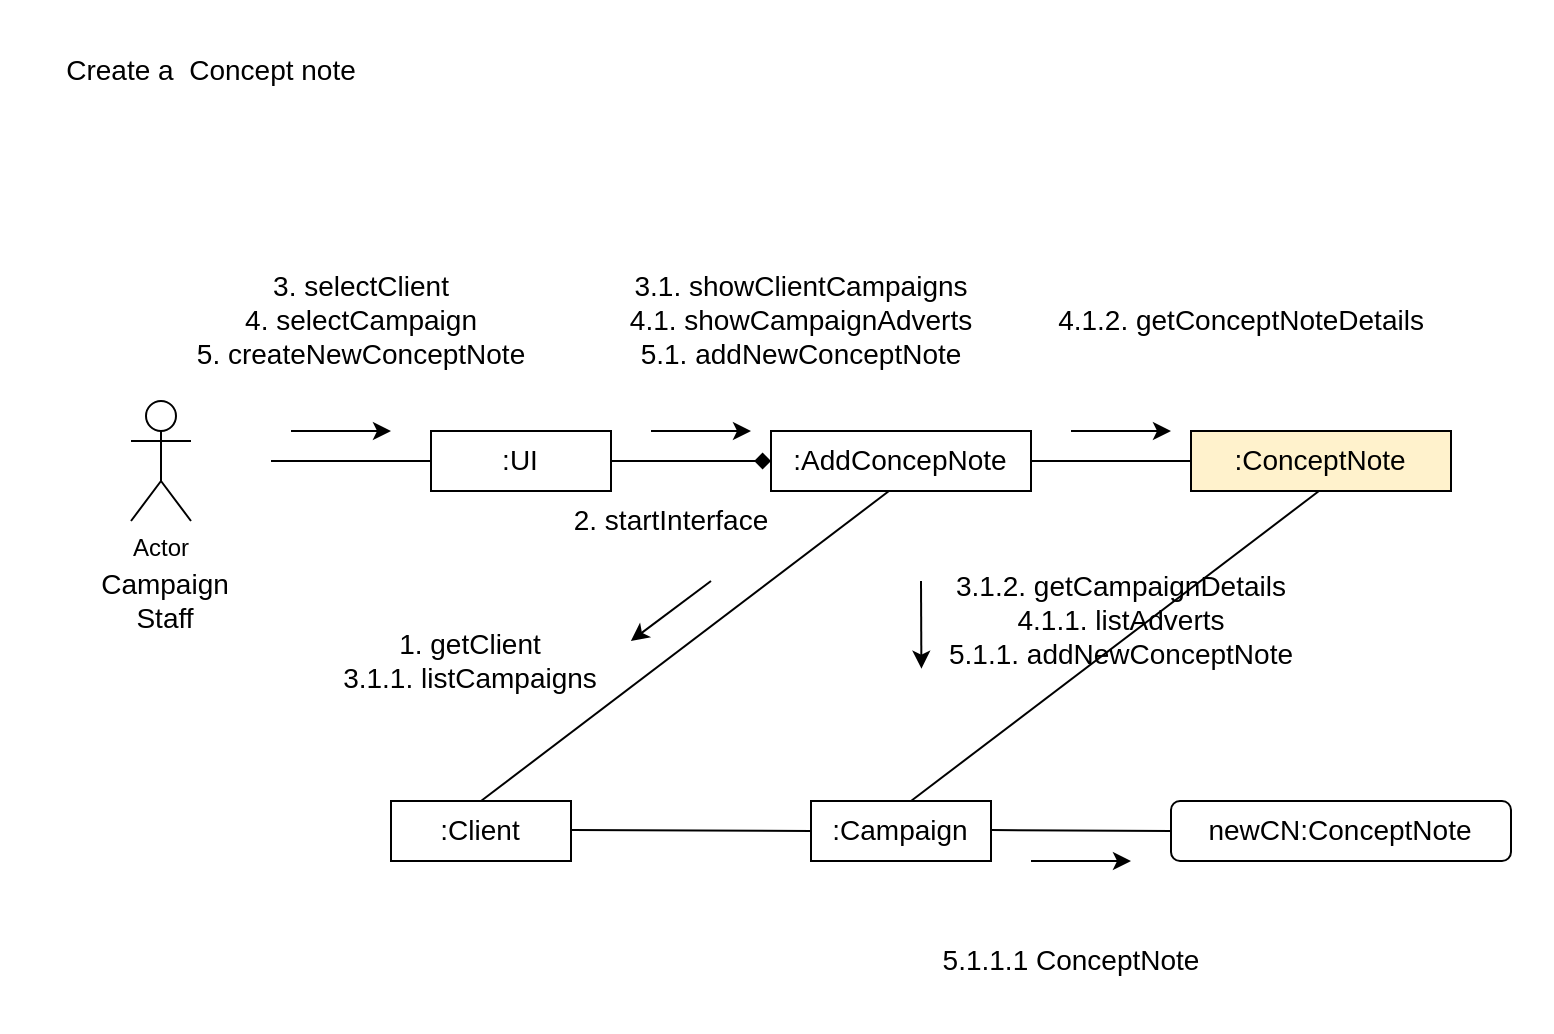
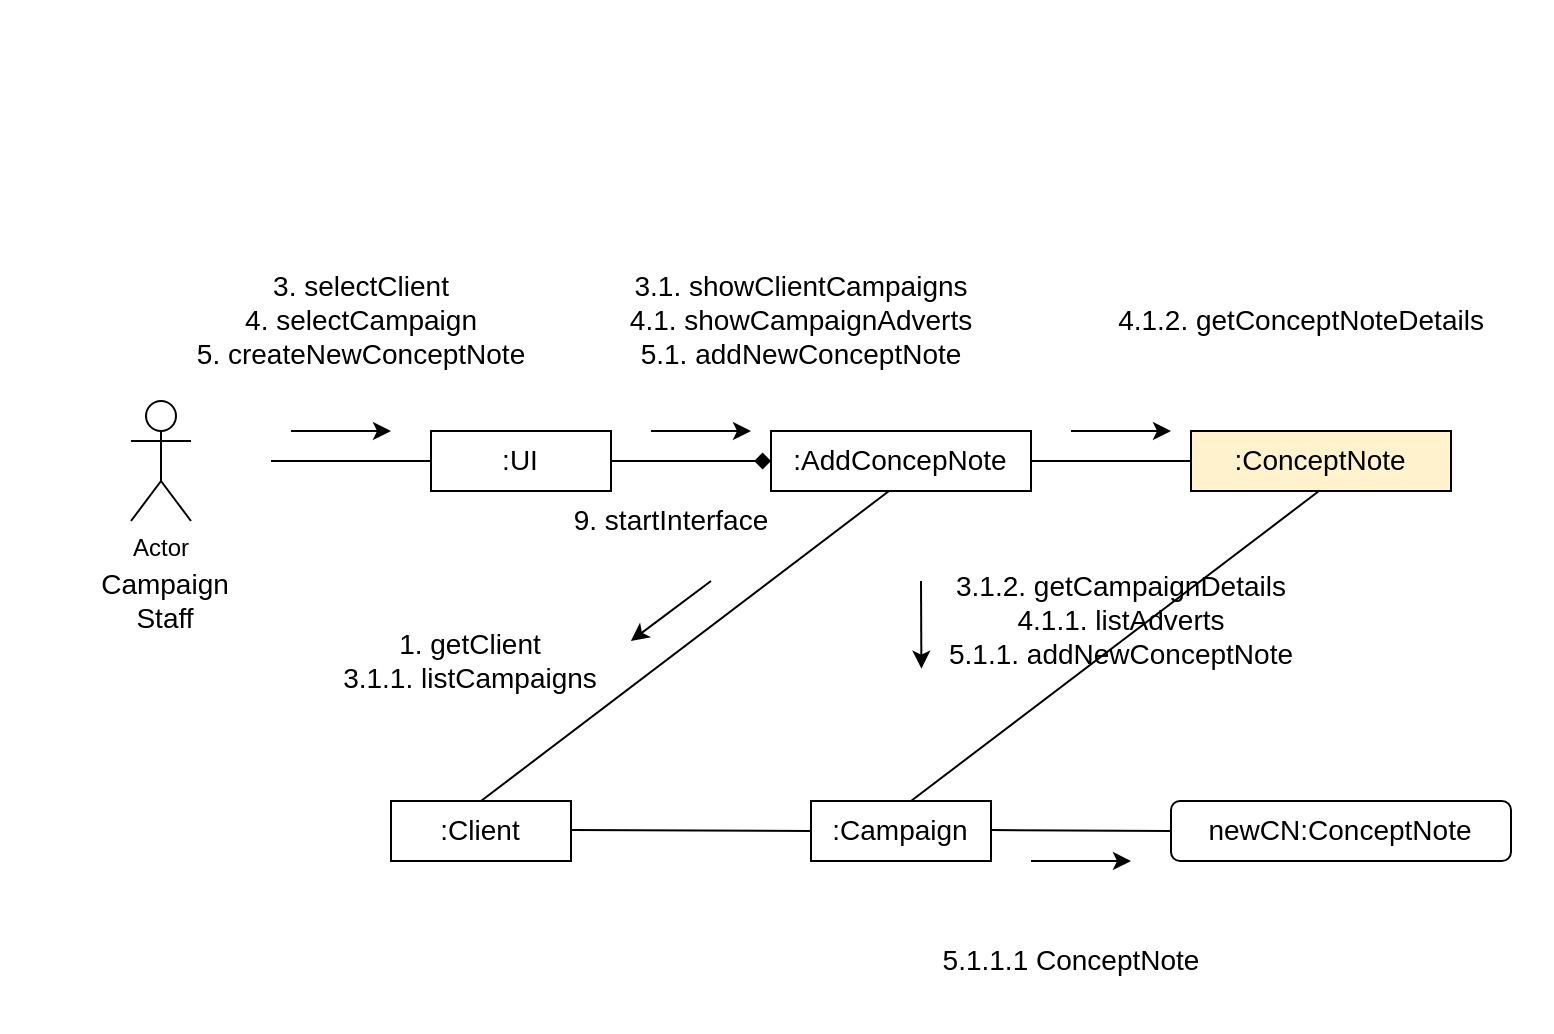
(211, 71) -> none
(1241, 321) -> (1301, 321)
(672, 521) -> (672, 521)
